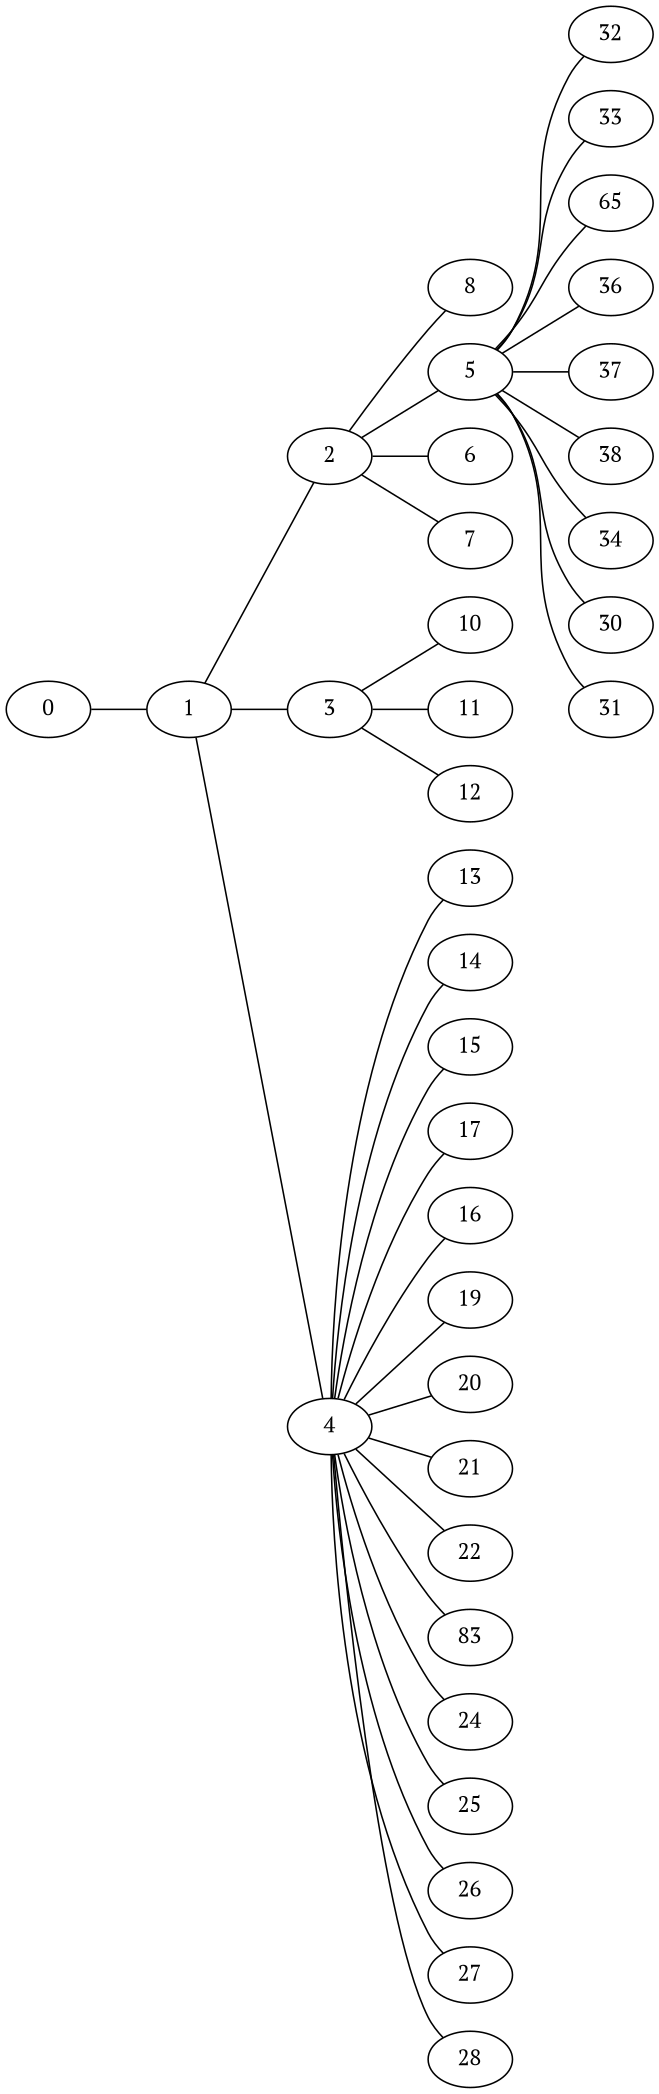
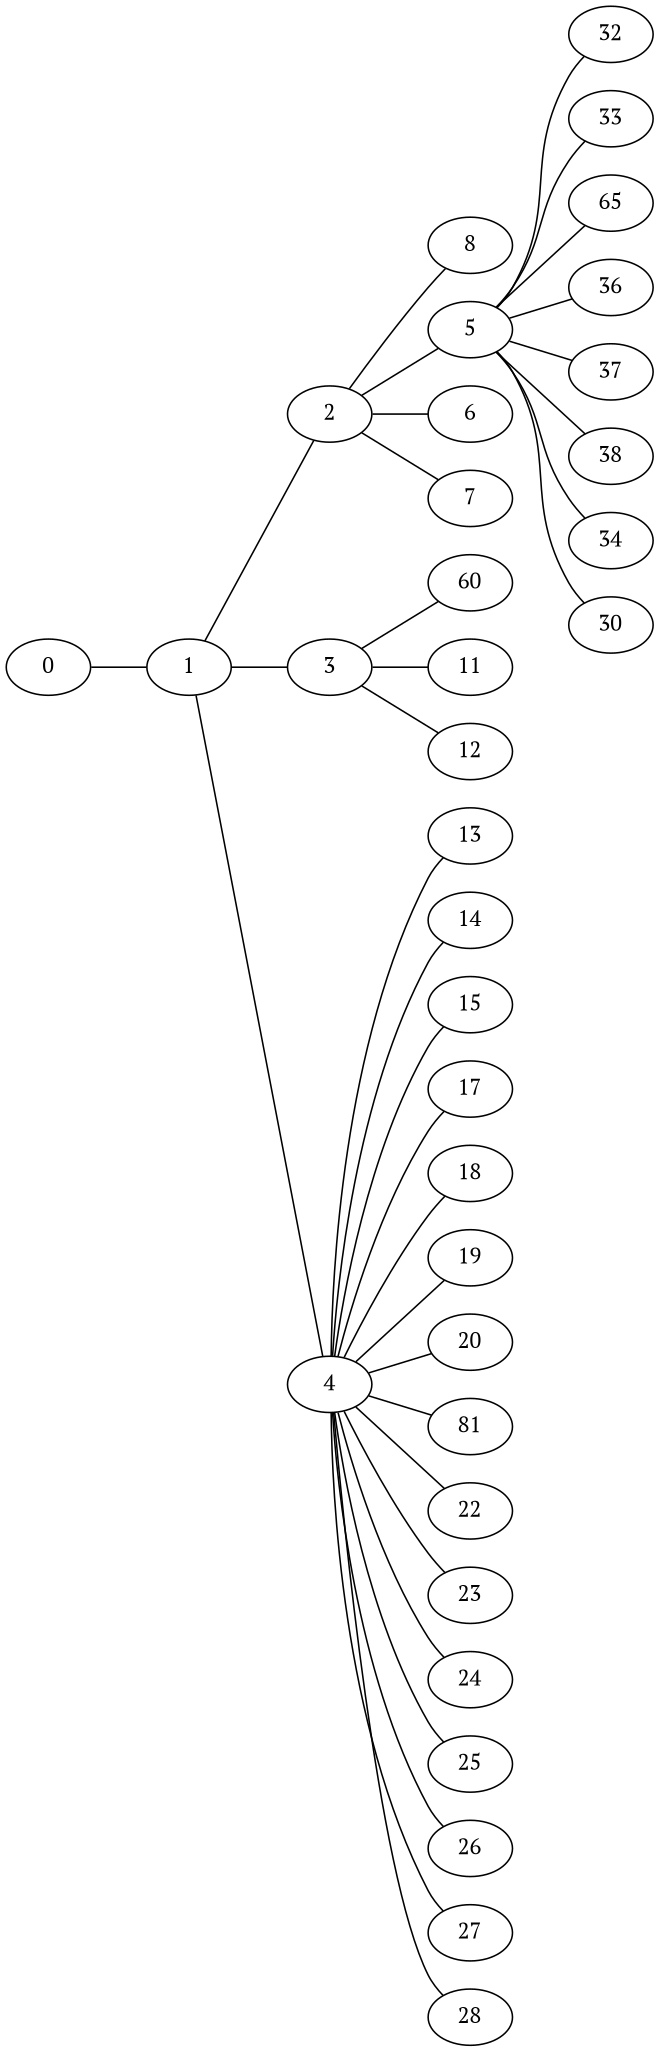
(470, 625) -> (470, 583)
(611, 709) -> none
(470, 1216) -> (470, 1173)
(470, 1469) -> (470, 1427)
(470, 1638) -> (470, 1595)
